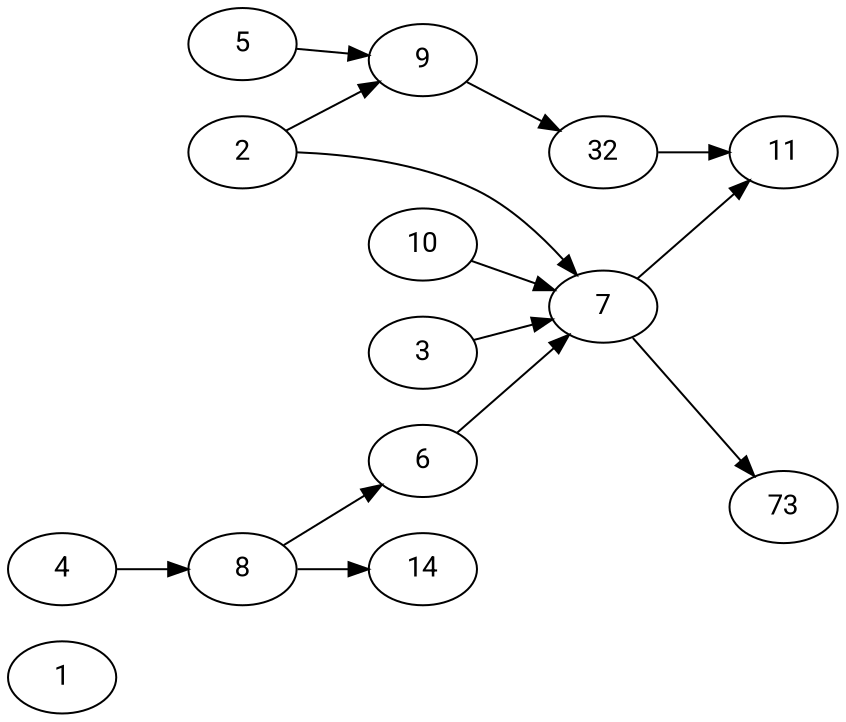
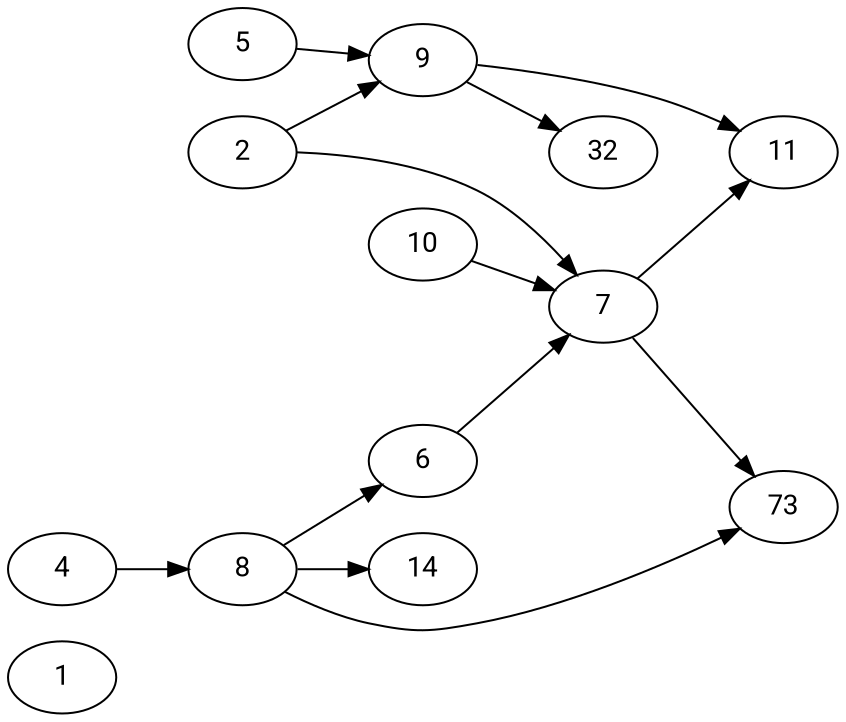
(684, 152) -> (602, 84)
(423, 353) -> none
none -> (507, 617)
